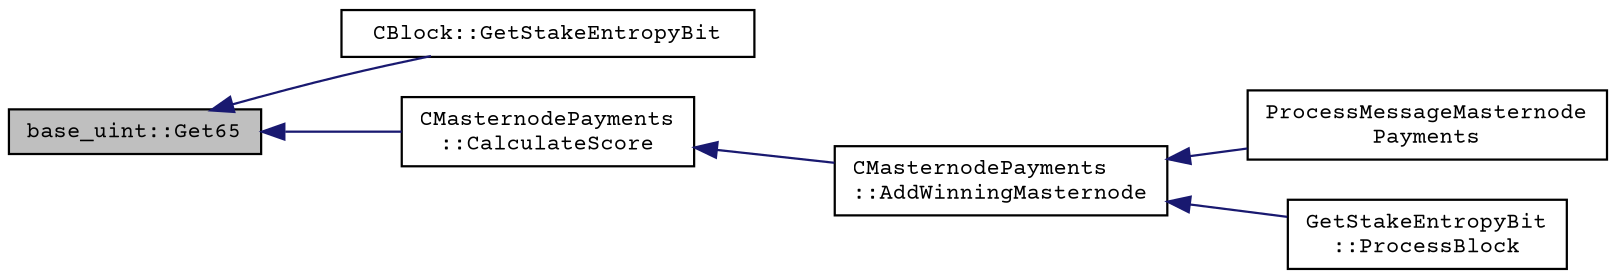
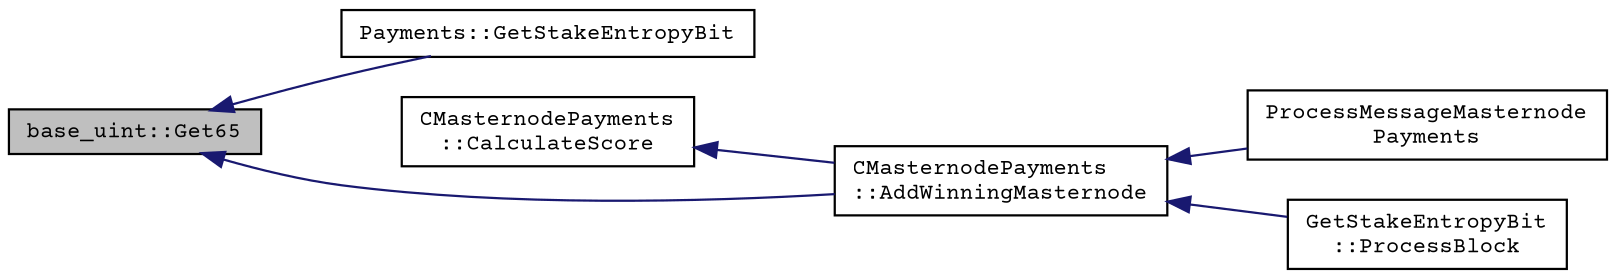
(548, 33) -> (548, 33)
(343, 132) -> (527, 199)
